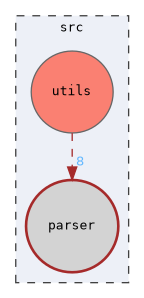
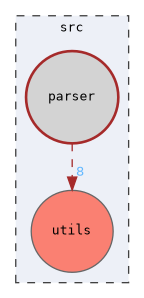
(72, 150) -> (72, 160)
